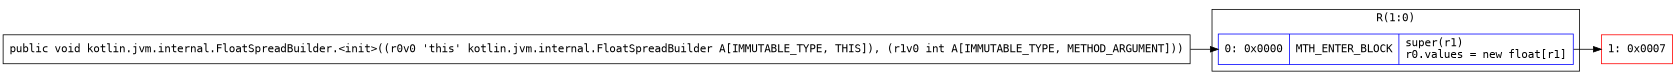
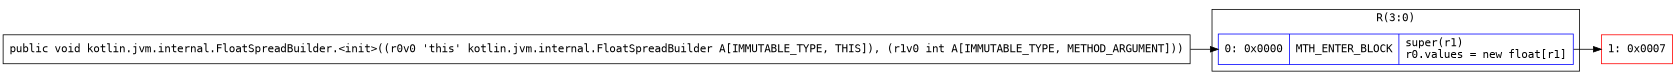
(1396, 18) -> (1396, 18)
